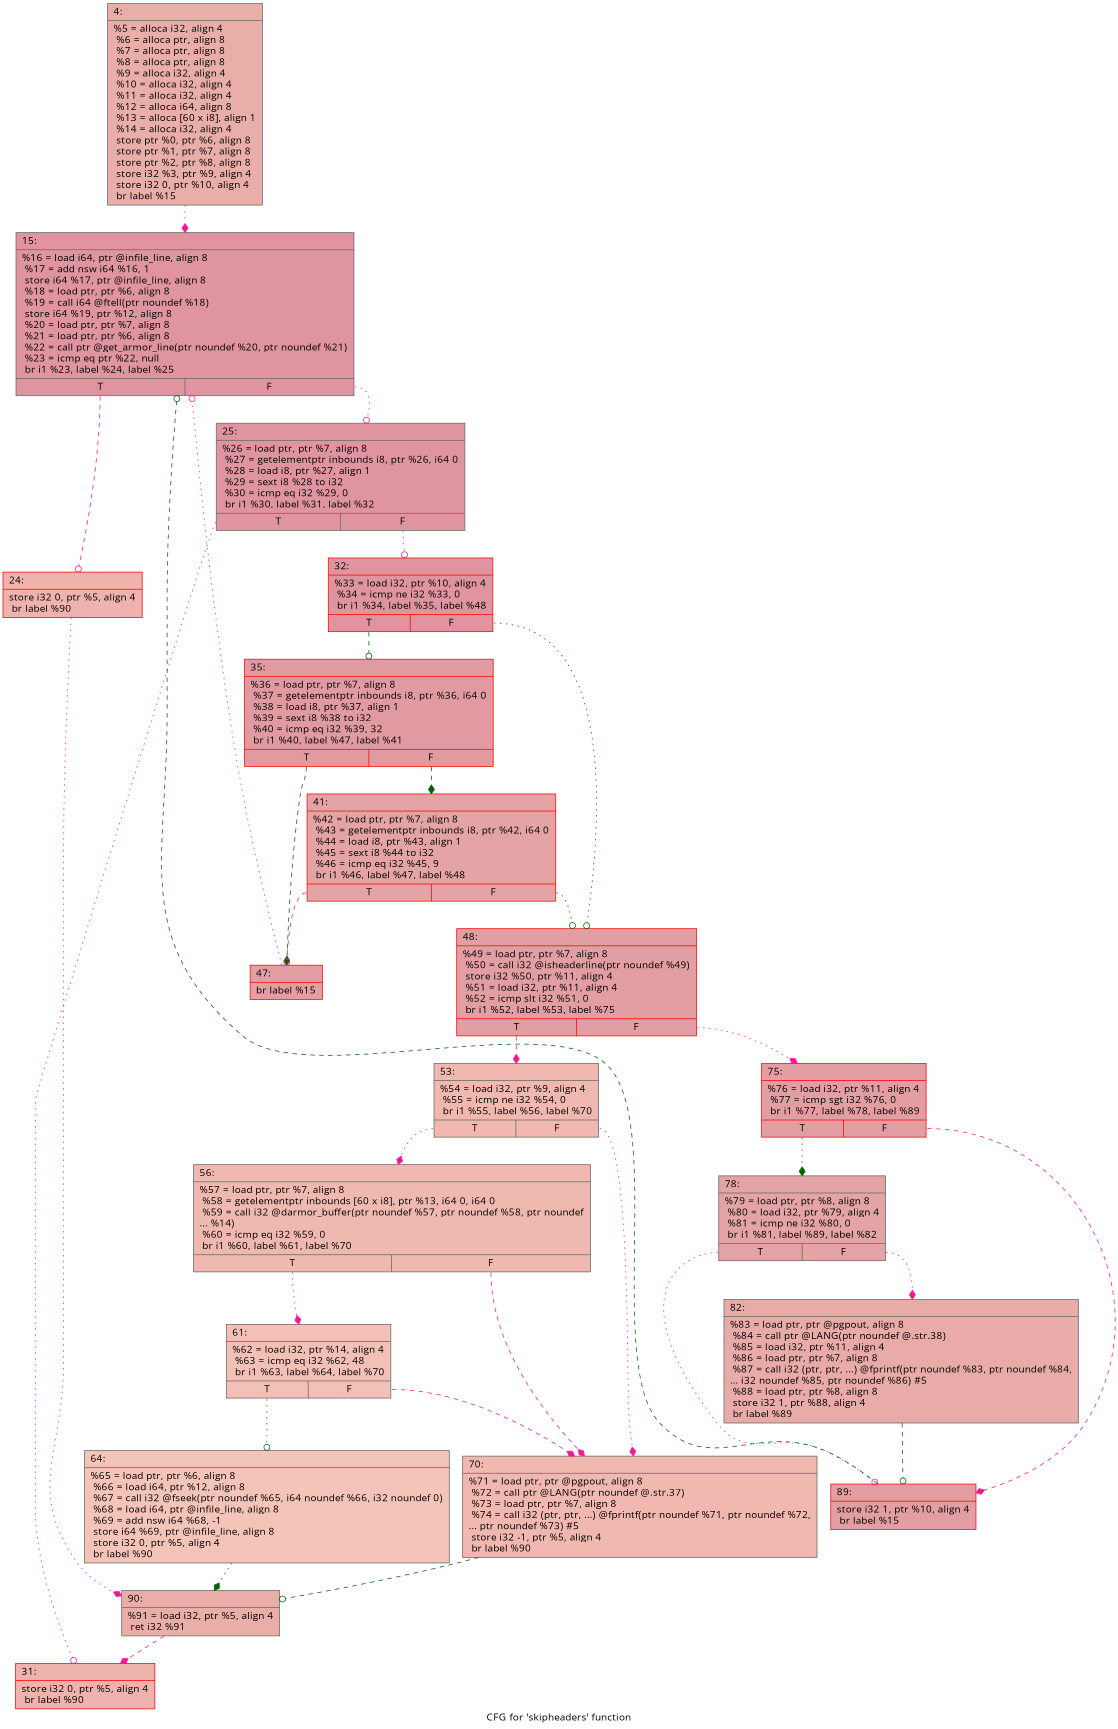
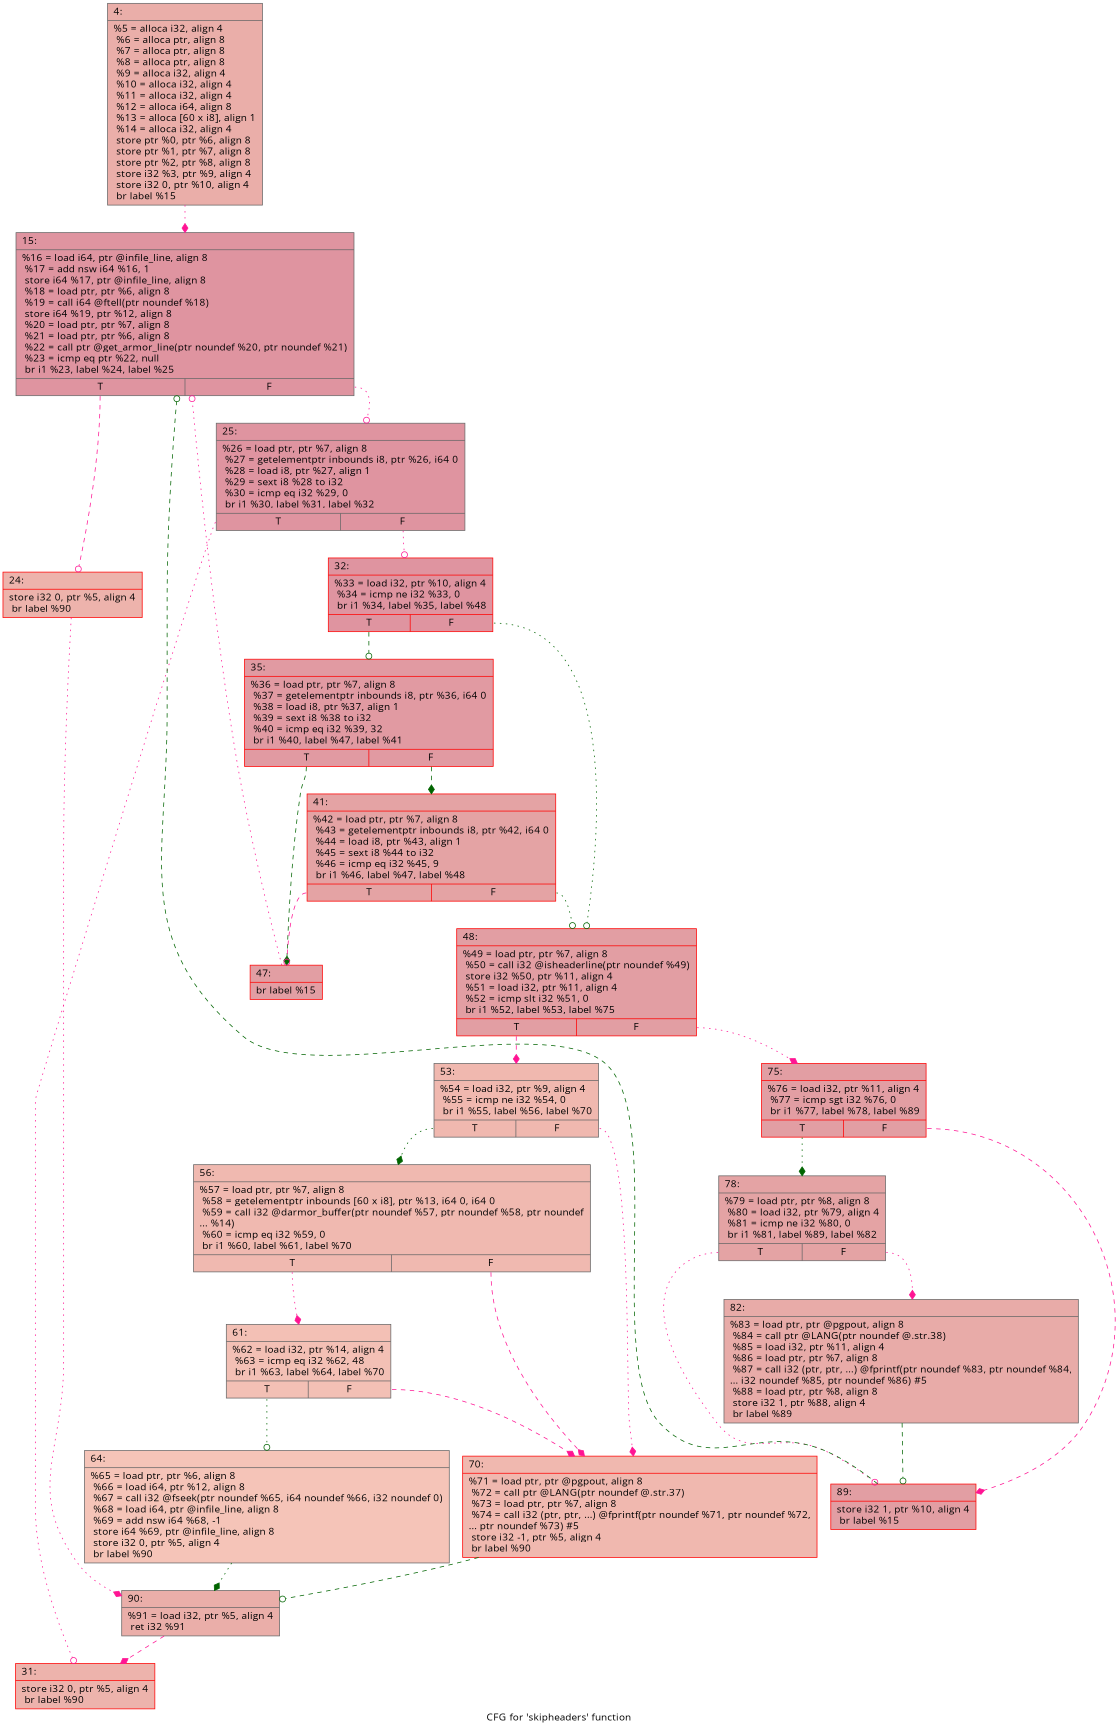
(413, 1137) -> (413, 1137)
(640, 1507) -> (640, 1507)
